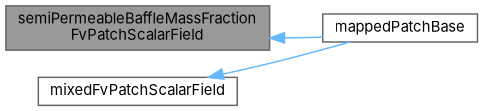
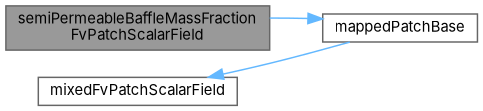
(304, 38) -> (289, 18)
